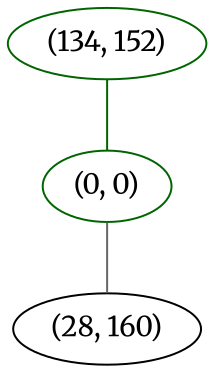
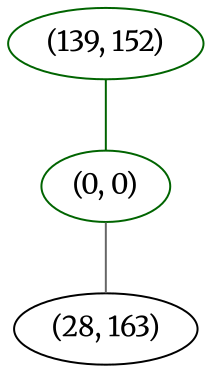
(107, 44) -> (106, 44)
(107, 329) -> (106, 329)
